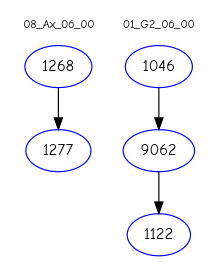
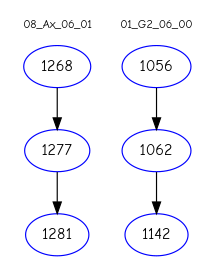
(59, 25) -> (58, 25)
(159, 67) -> (157, 67)
(159, 151) -> (157, 151)
none -> (57, 235)
(159, 235) -> (157, 235)
